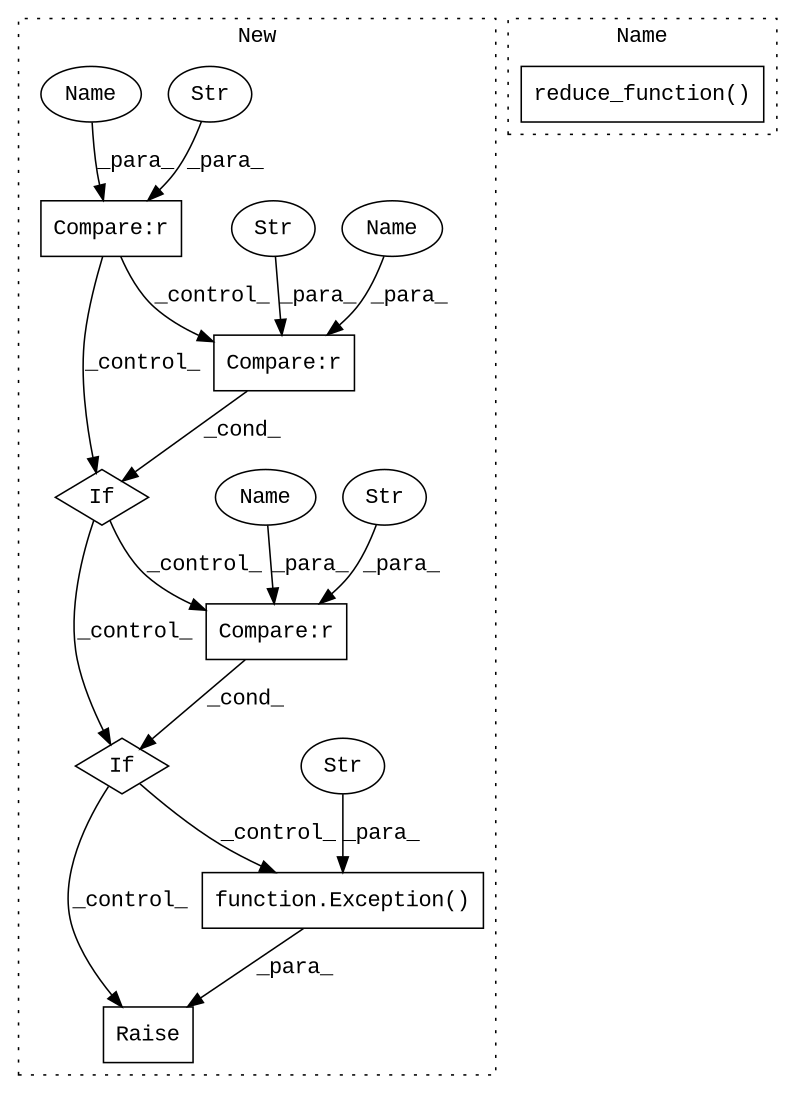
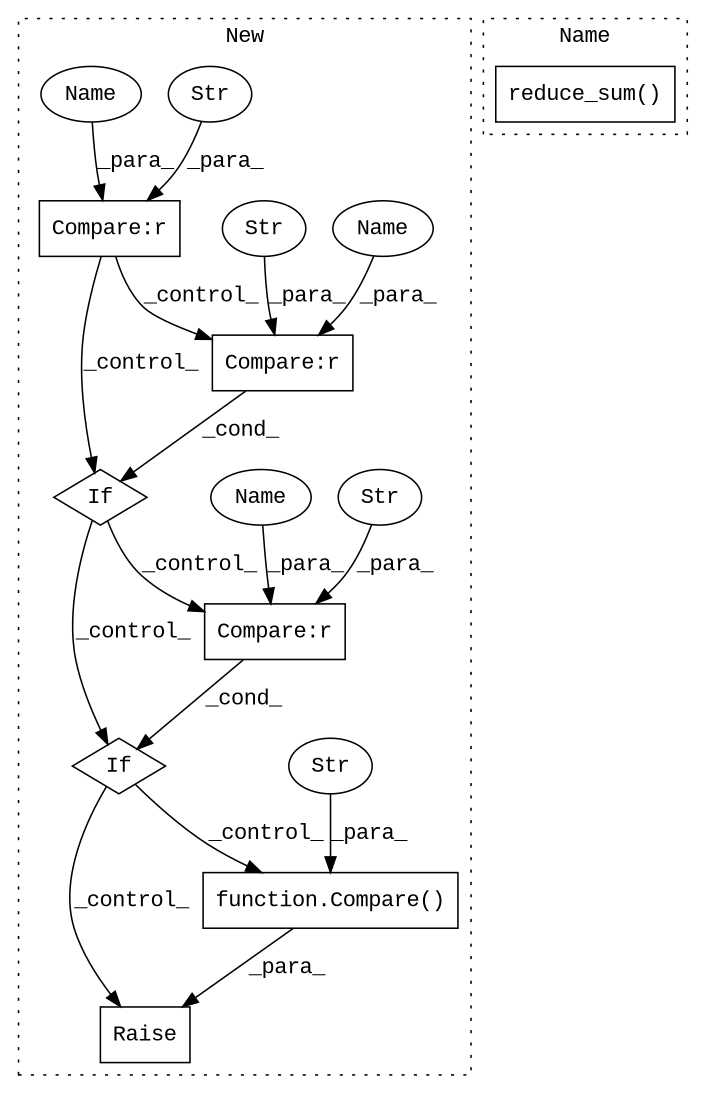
(642, 94) -> (585, 94)
(343, 900) -> (331, 900)
